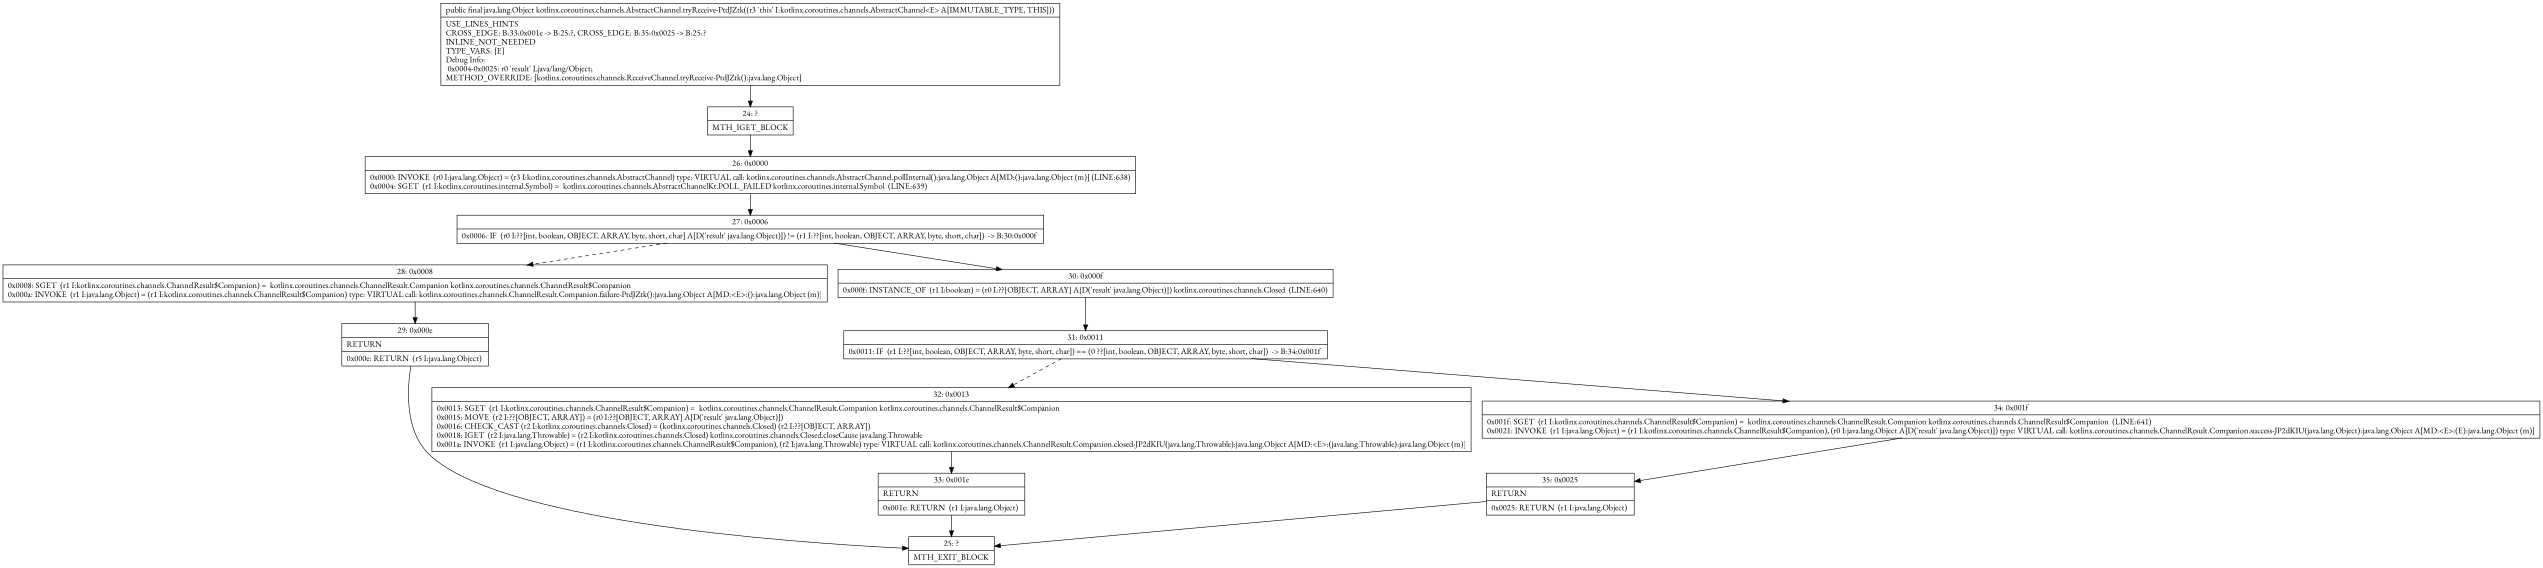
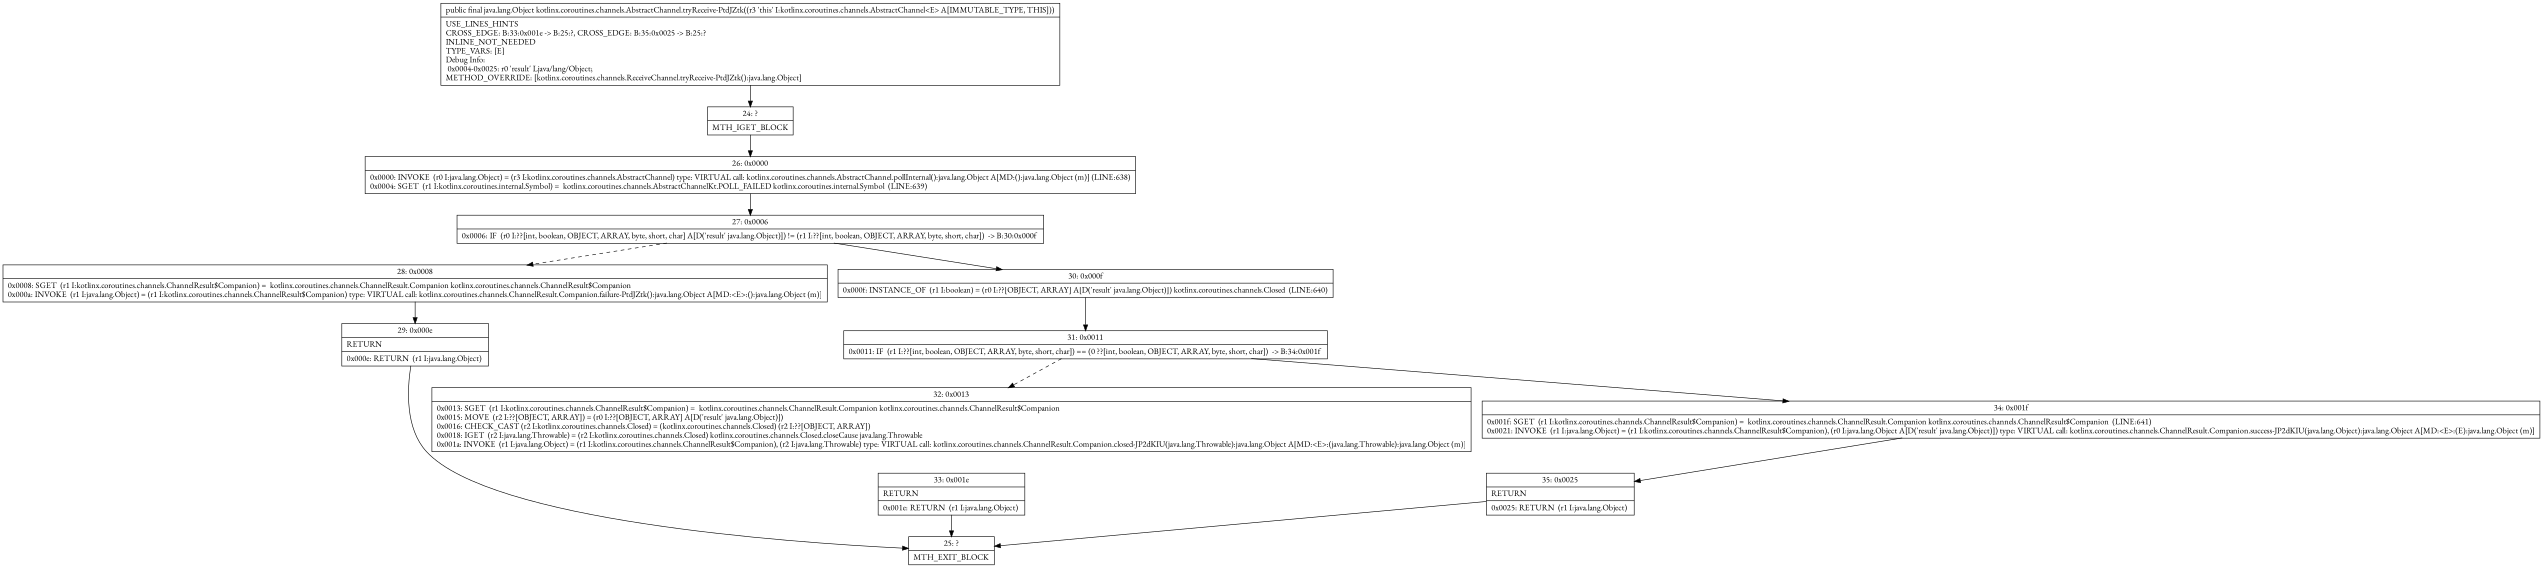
(415, 359) -> (415, 359)
(951, 459) -> none
